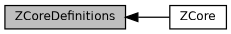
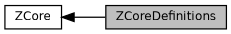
(154, 17) -> (90, 17)
